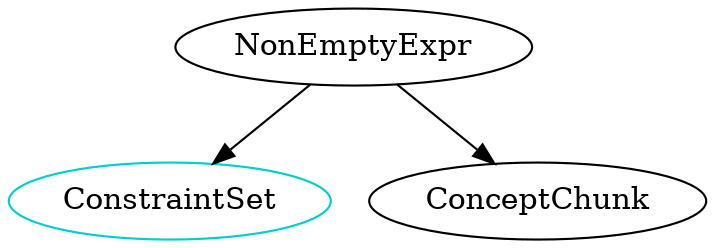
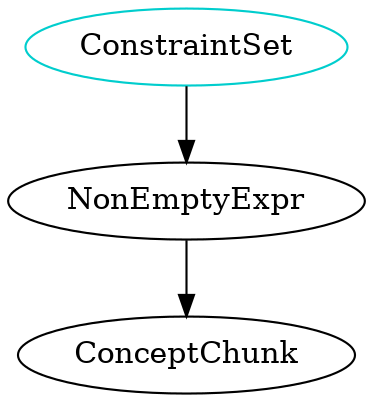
(270, 117) -> (186, 114)
